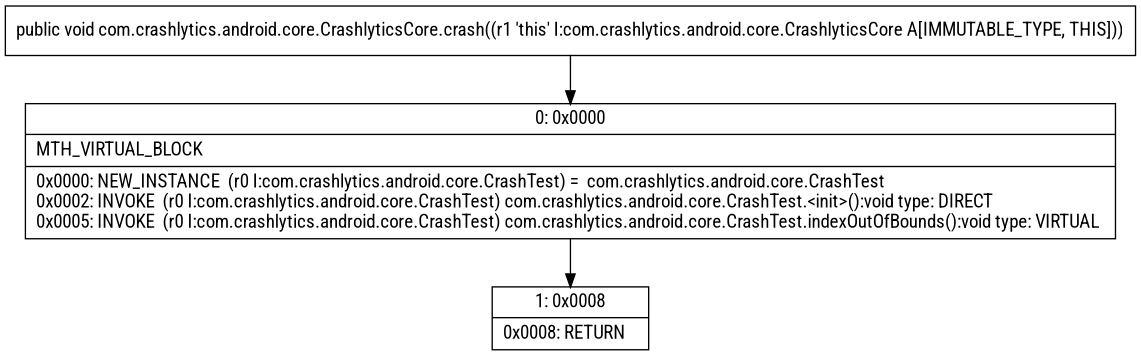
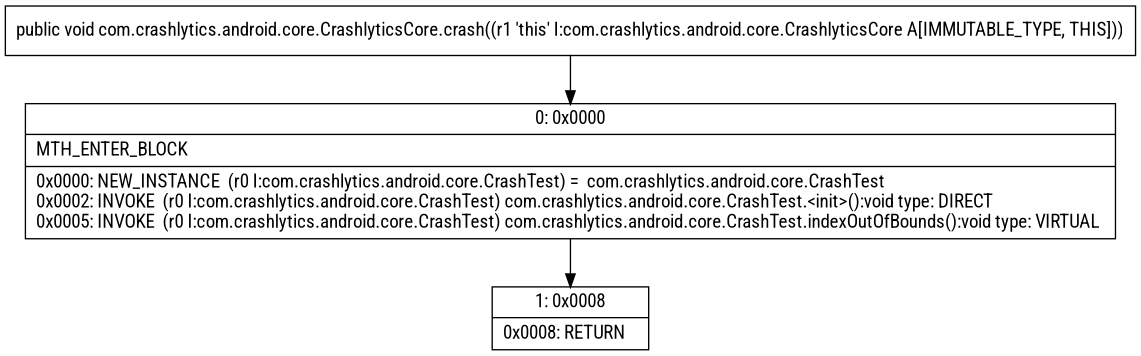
(120, 150) -> (112, 150)
